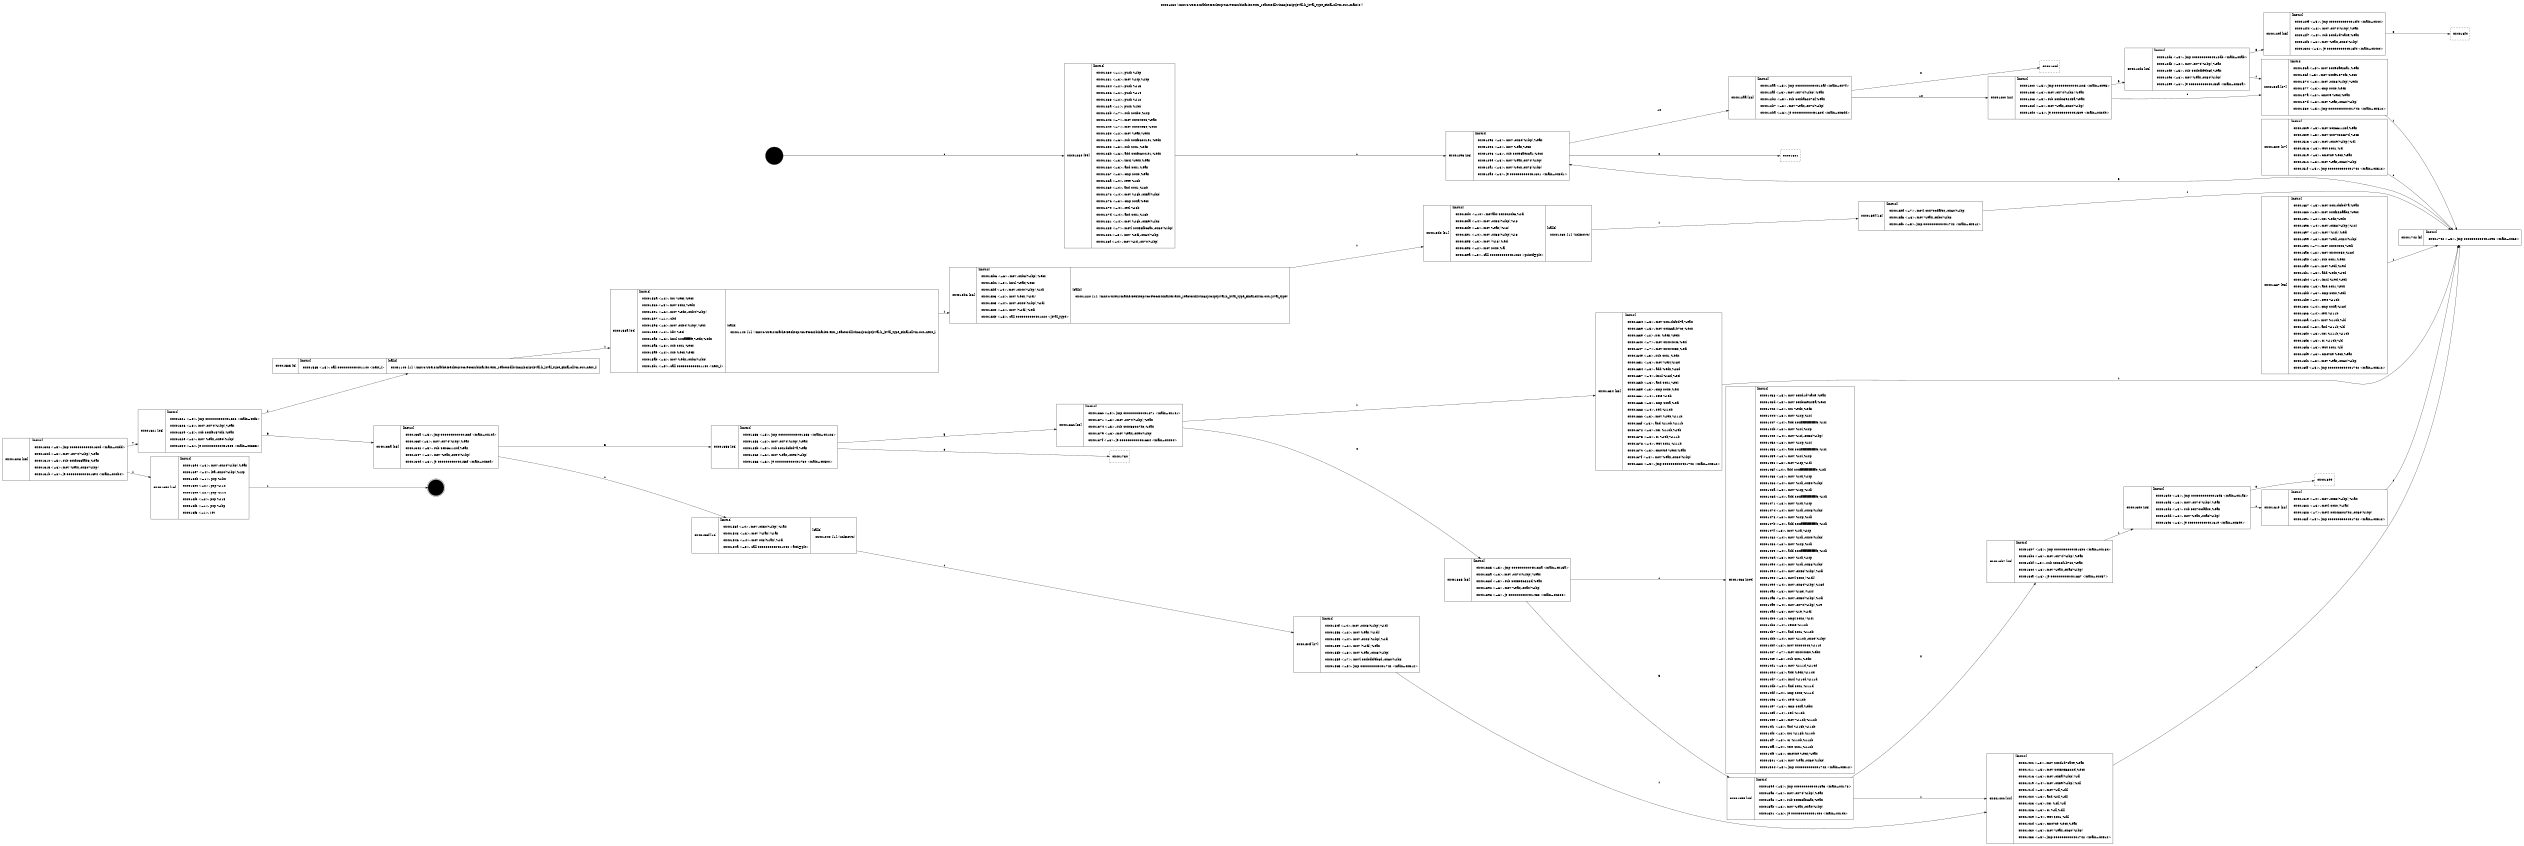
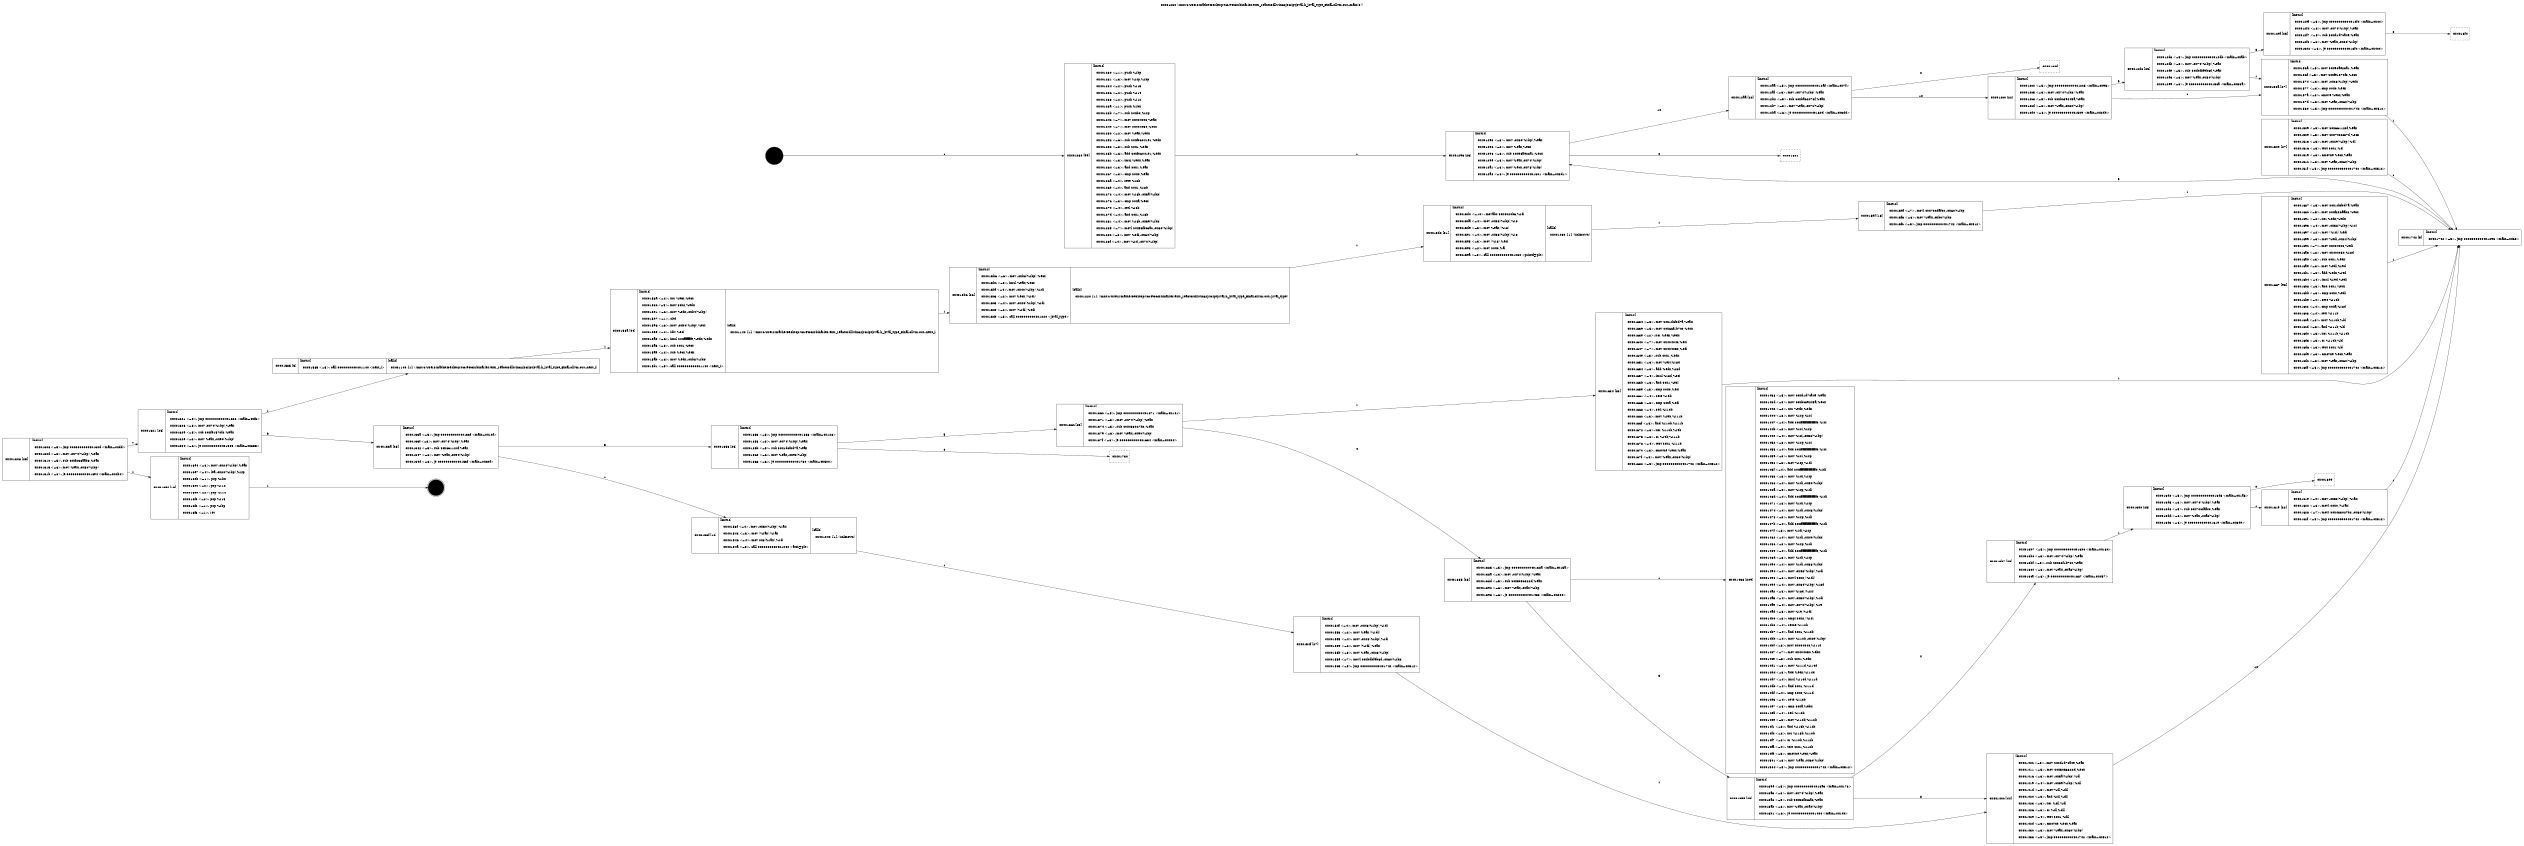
(2256, 667) -> (2256, 667)
(1921, 797) -> (1921, 797)
